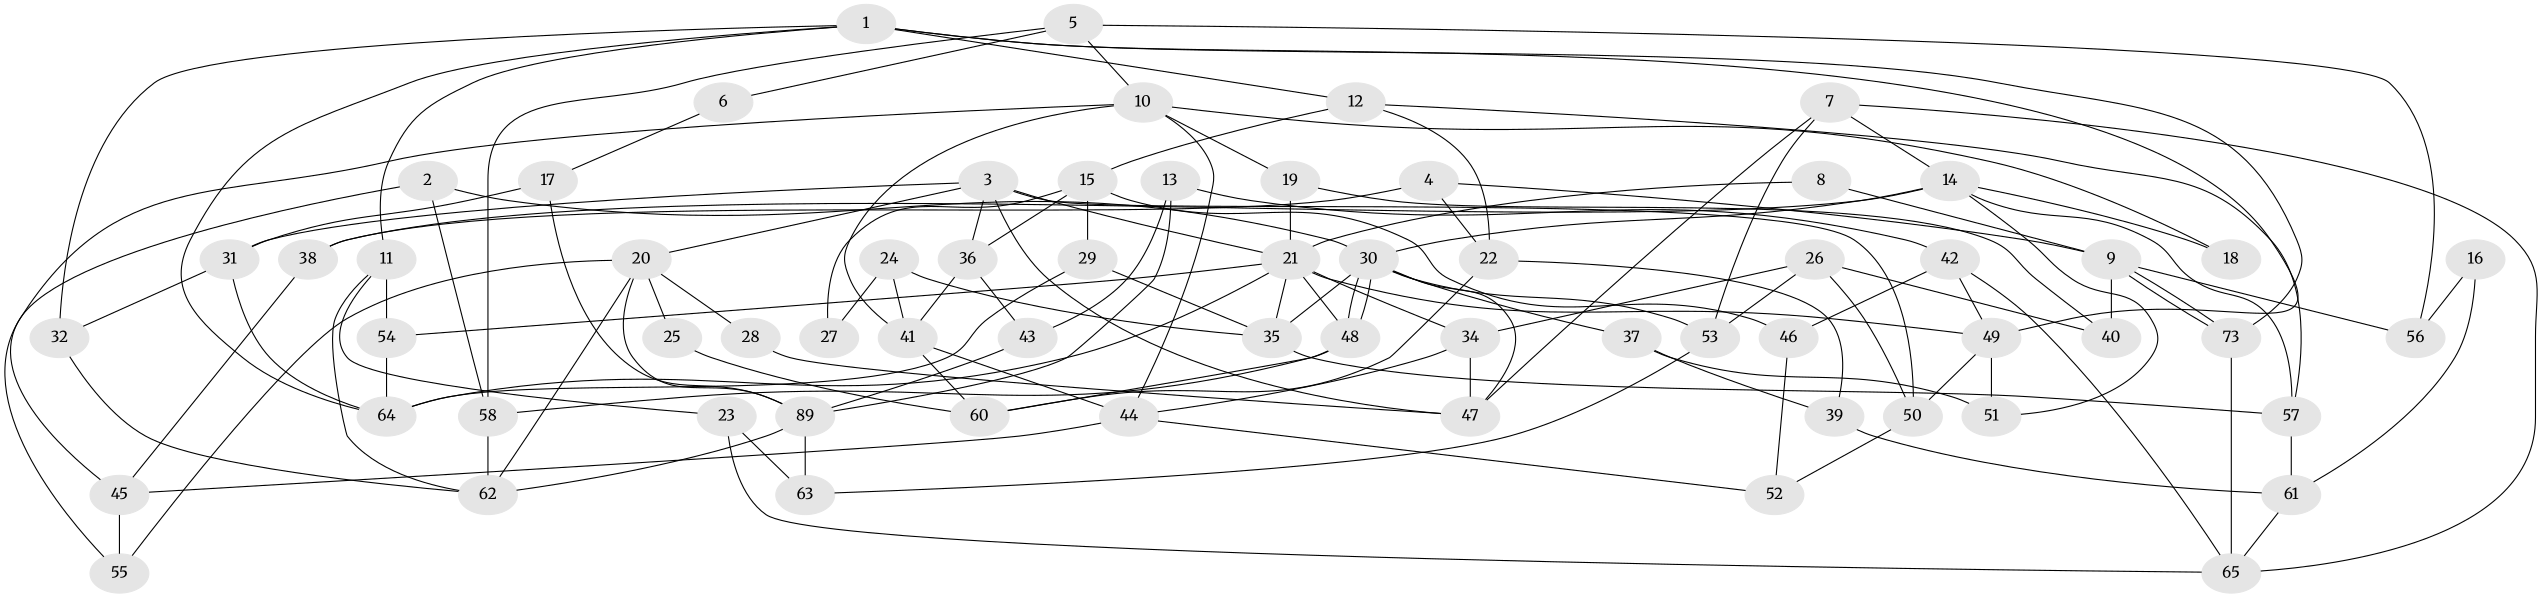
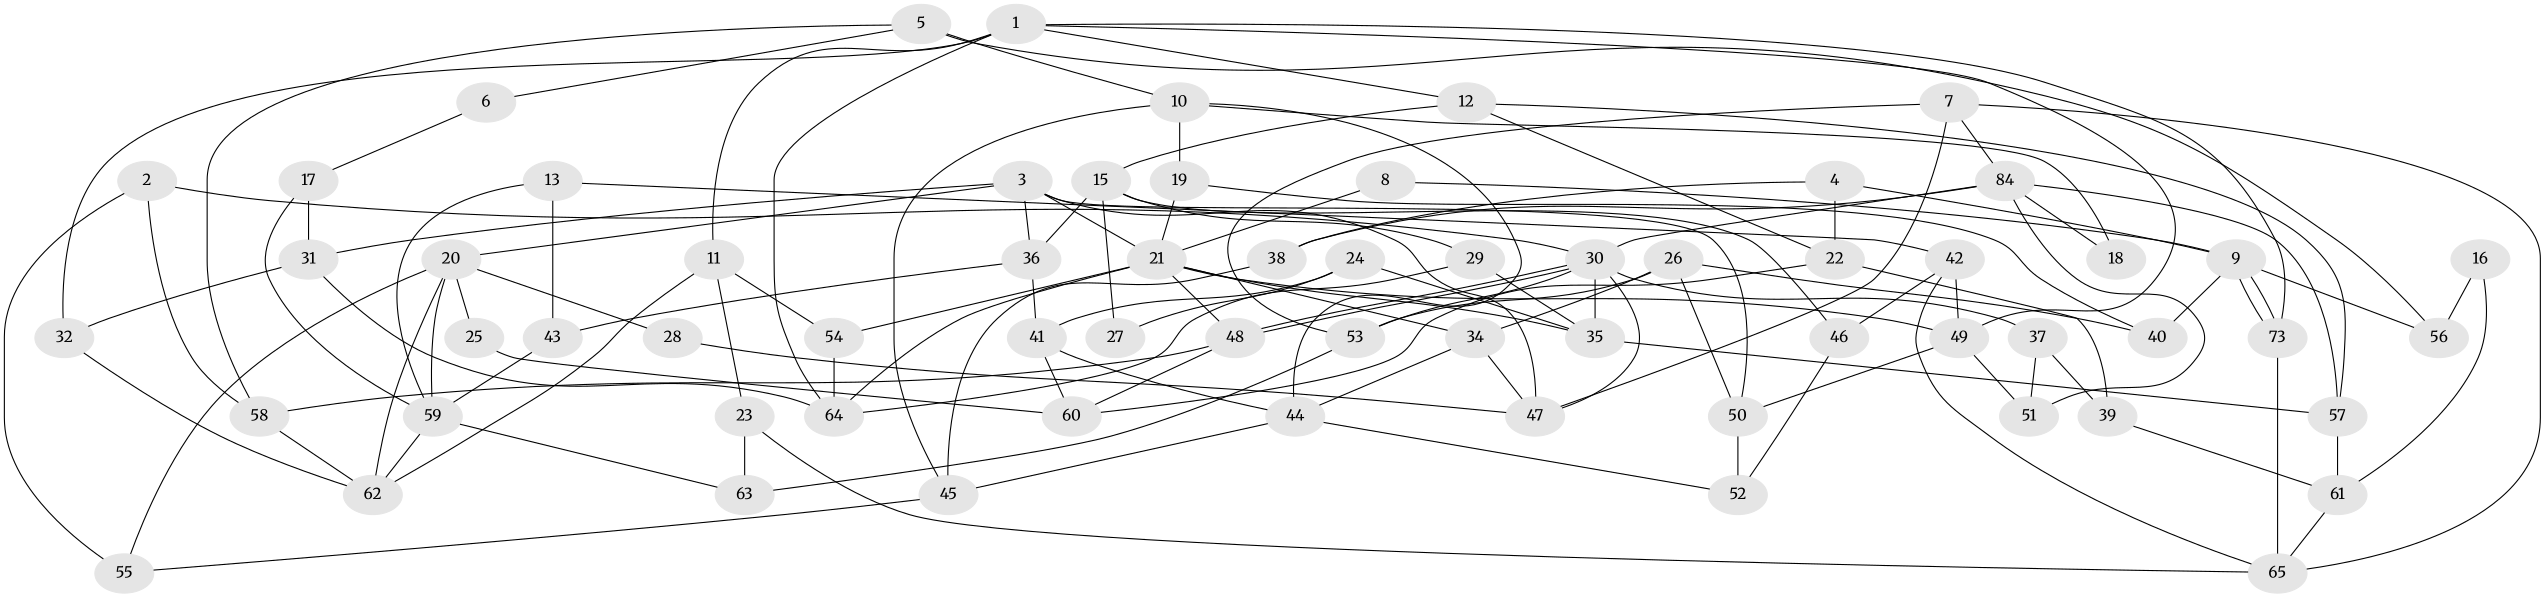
(921, 166) -> none
(1950, 181) -> (2005, 181)
(805, 416) -> (433, 416)
